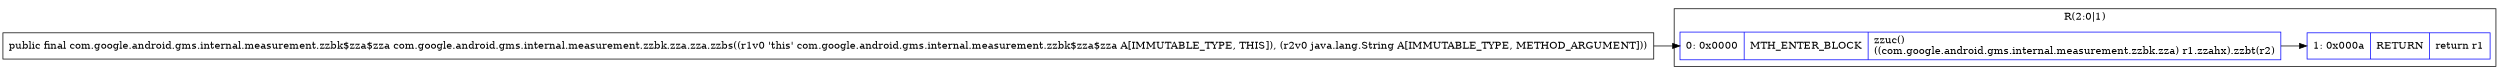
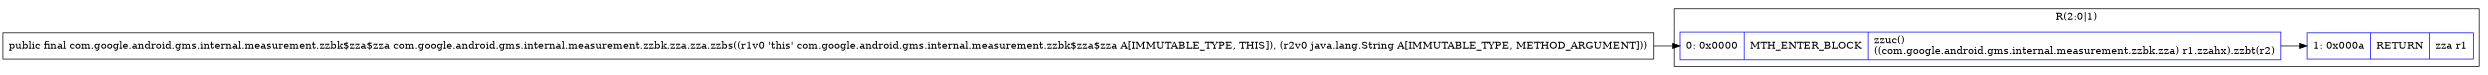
(2460, 46) -> (2451, 46)
